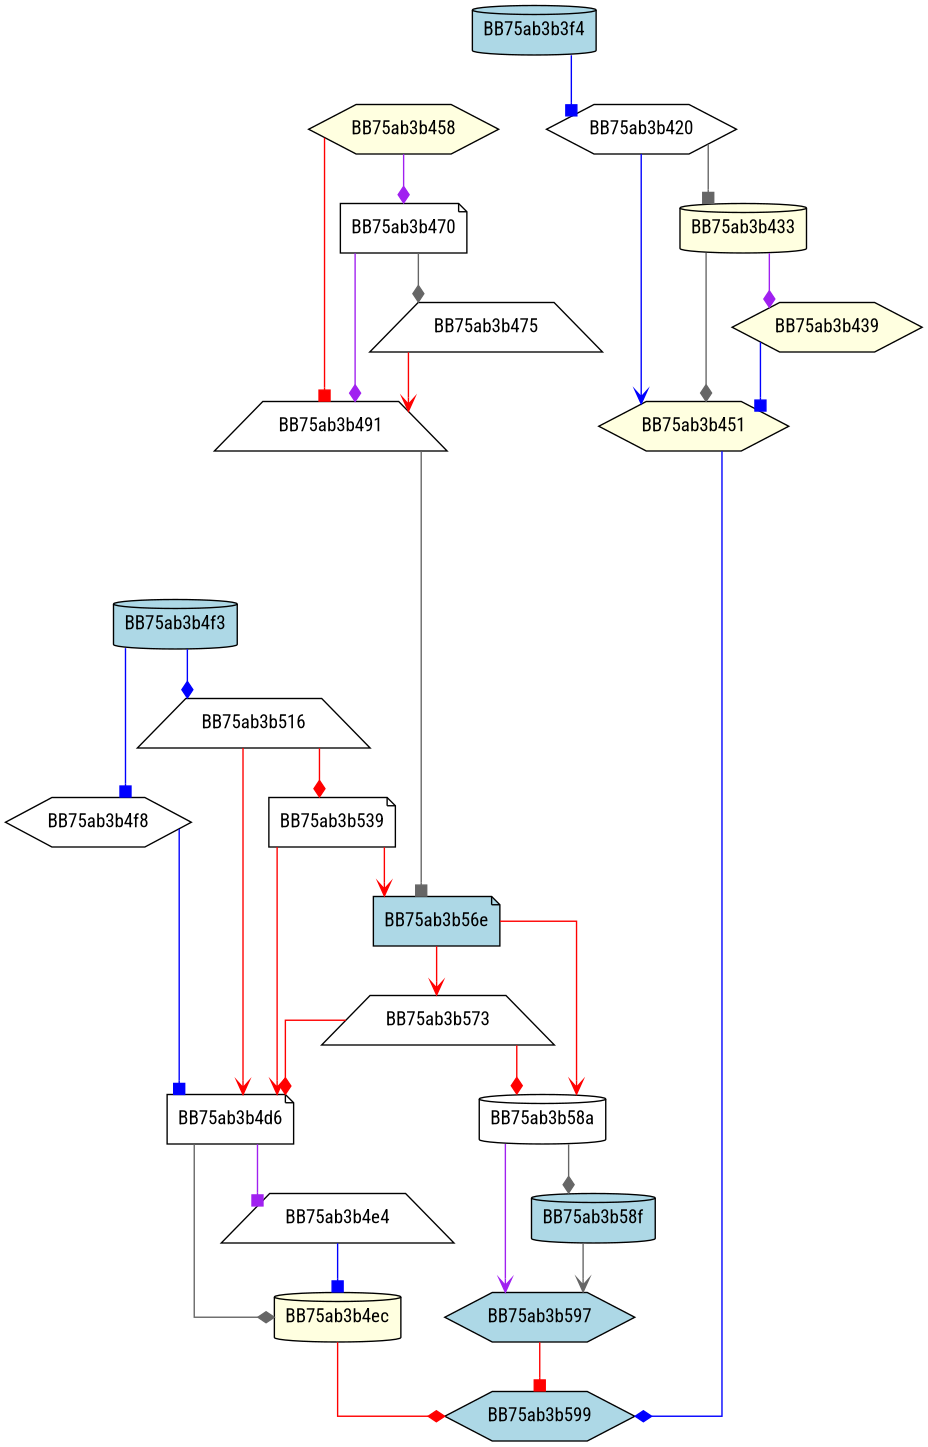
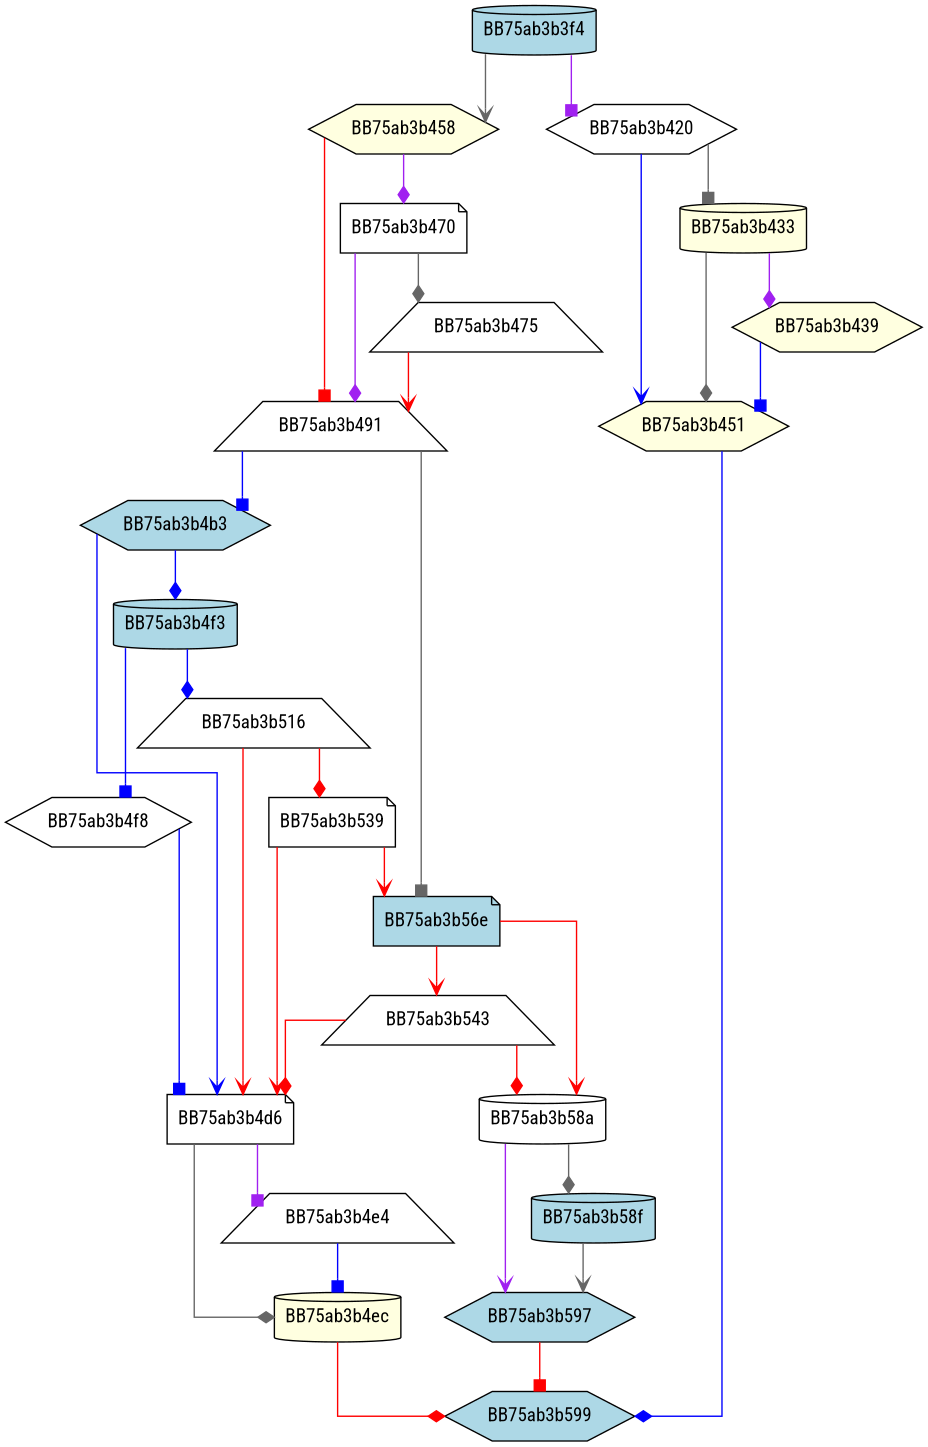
(571, 79) -> (571, 79)
none -> (485, 81)
none -> (175, 525)
(438, 1020) -> (438, 1020)
